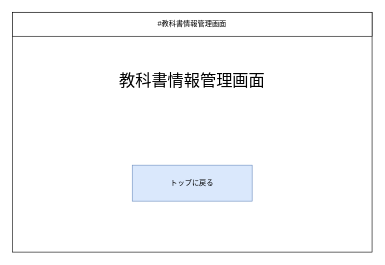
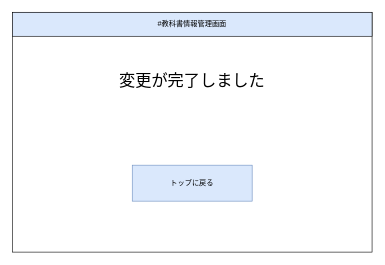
(192, 24) -> (192, 24)
(192, 81) -> (192, 81)
